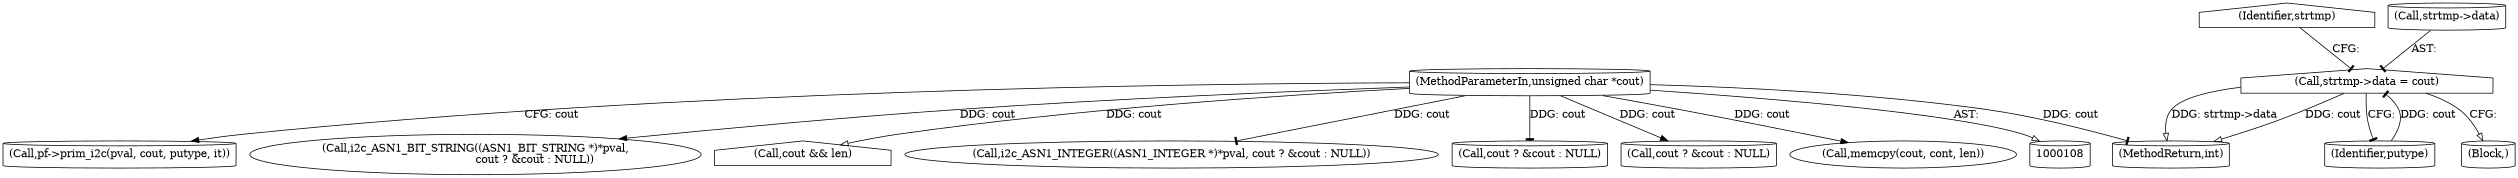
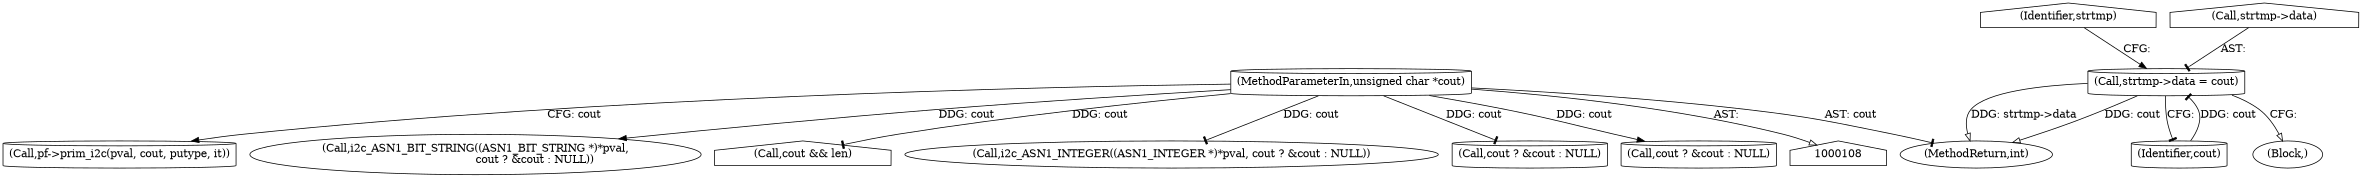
(2447, 17) -> (2264, 17)
(2324, 47) -> (2112, 46)
(2367, 82) -> (2166, 82)
(1128, 108) -> (1037, 115)
(2071, 115) -> (1851, 115)
(1903, 155) -> none
(2060, 155) -> (1838, 155)
(2171, 155) -> (1976, 155)
(2380, 155) -> (2179, 155)
(2488, 155) -> (2288, 155)
